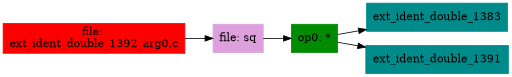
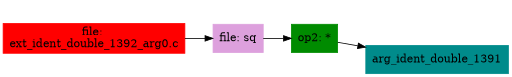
(437, 17) -> none
(315, 38) -> (315, 38)
(437, 60) -> (437, 60)
